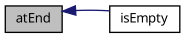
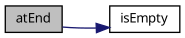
(93, 10) -> (79, 28)
